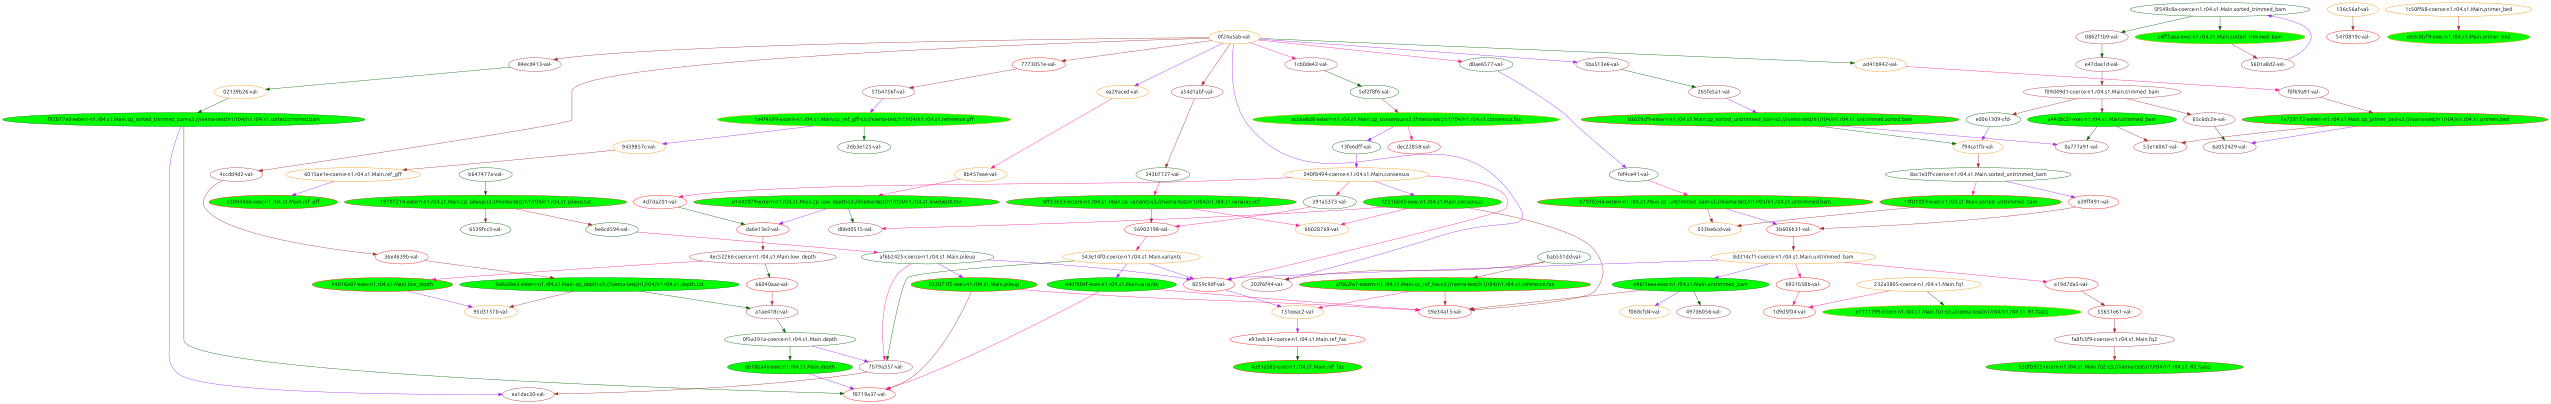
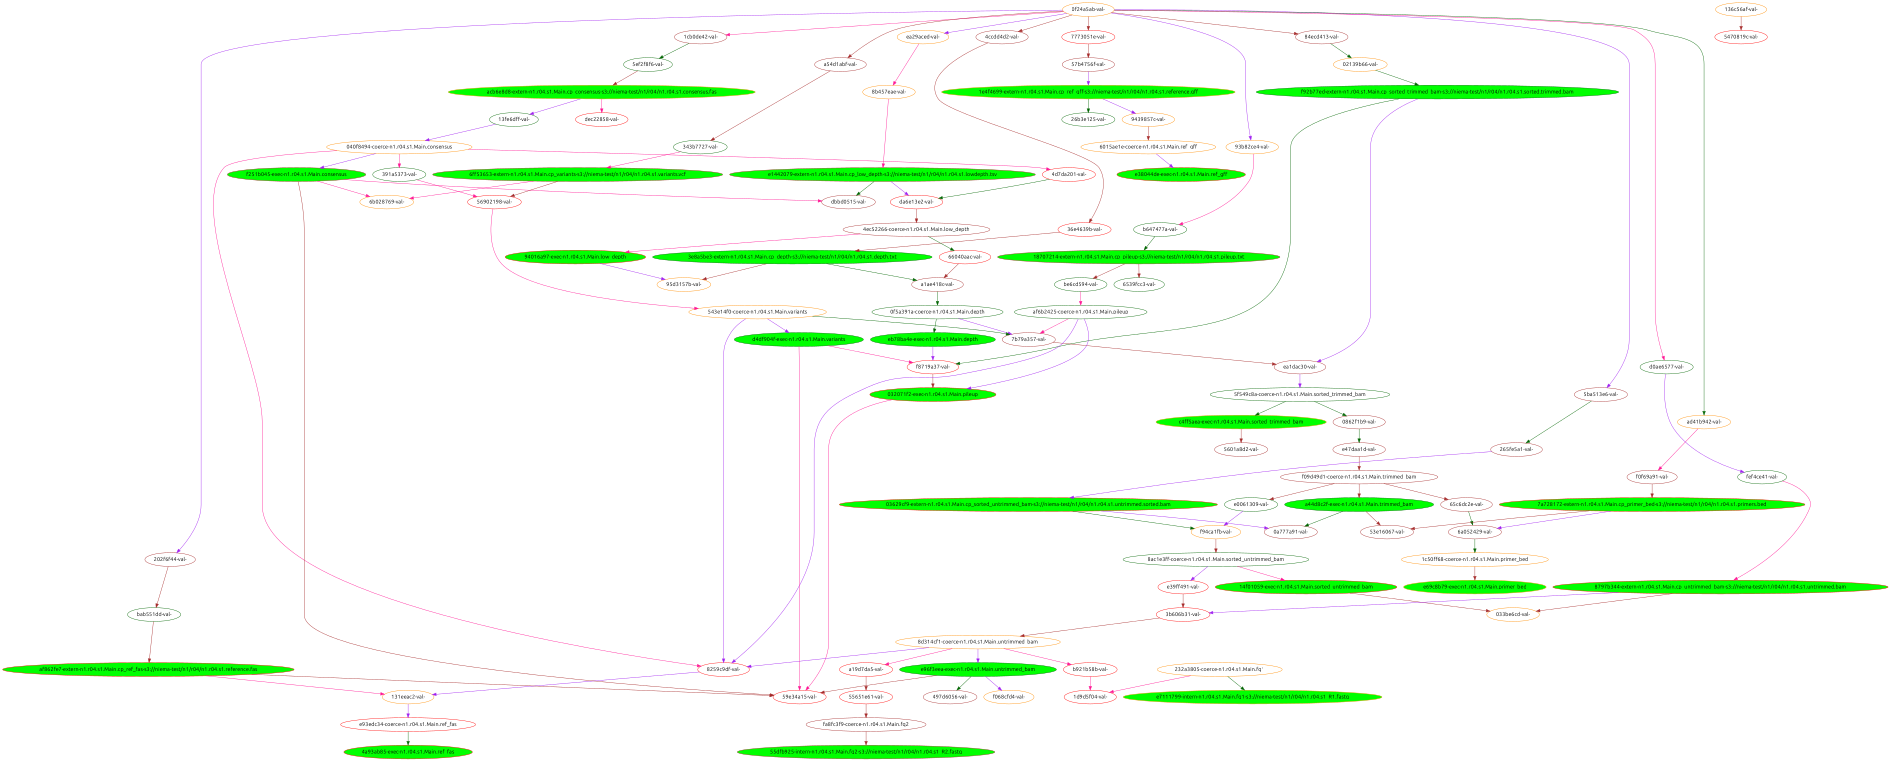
(2309, 31) -> (1300, 379)
(241, 92) -> (1360, 65)
(1994, 120) -> (1251, 505)
none -> (1252, 147)
(1417, 270) -> (163, 585)
(940, 348) -> (933, 380)
none -> (1475, 544)
